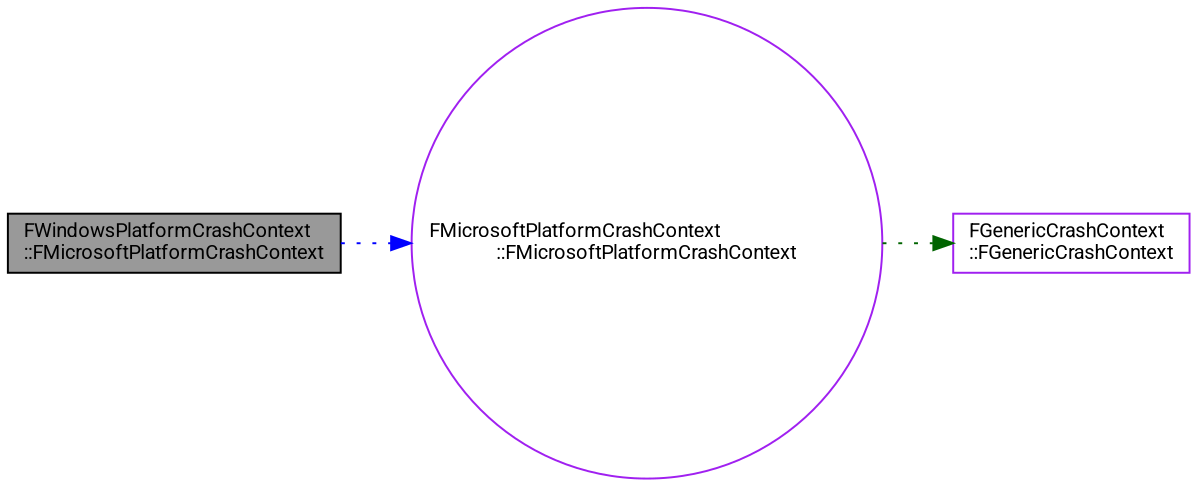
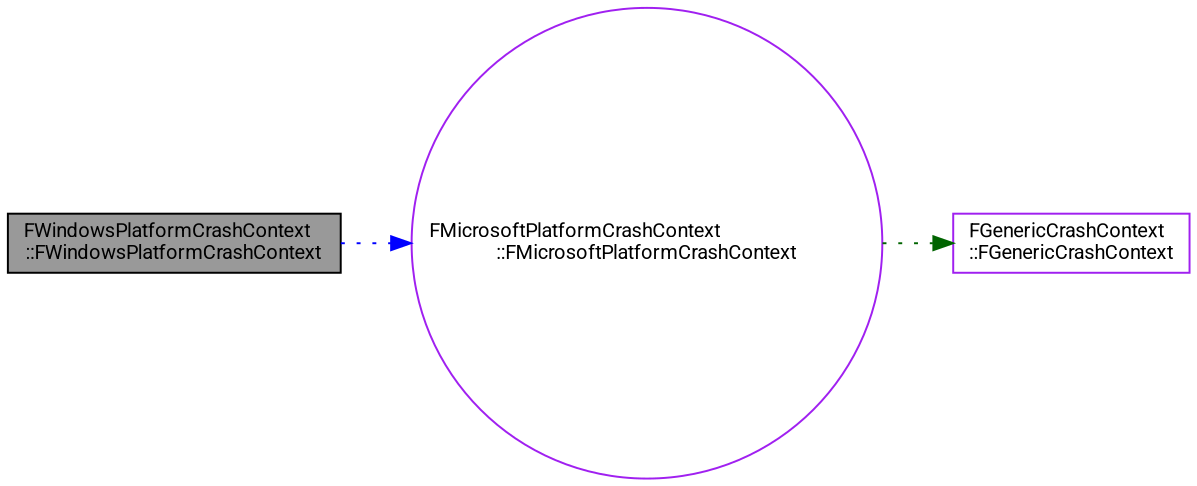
(174, 243) -> (174, 243)
